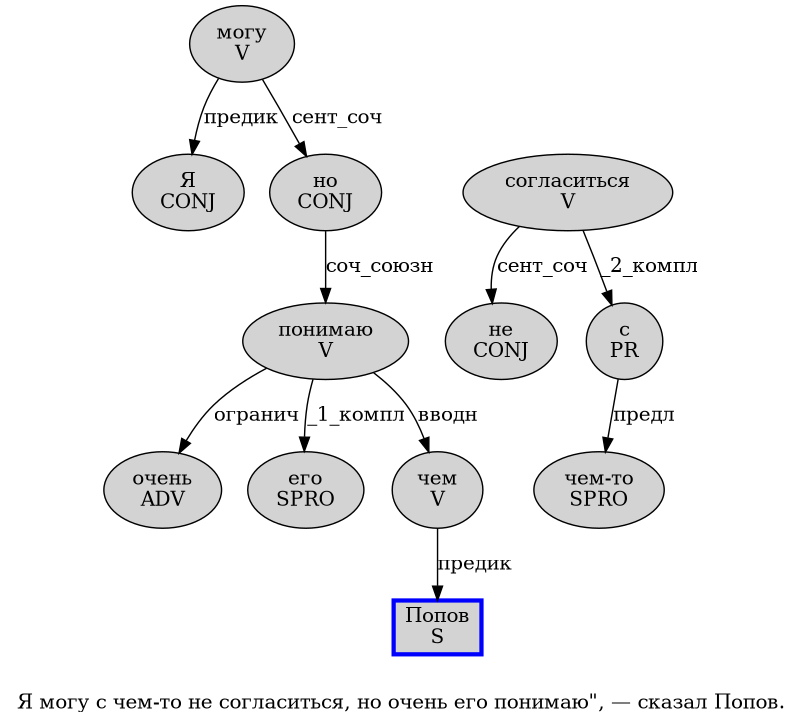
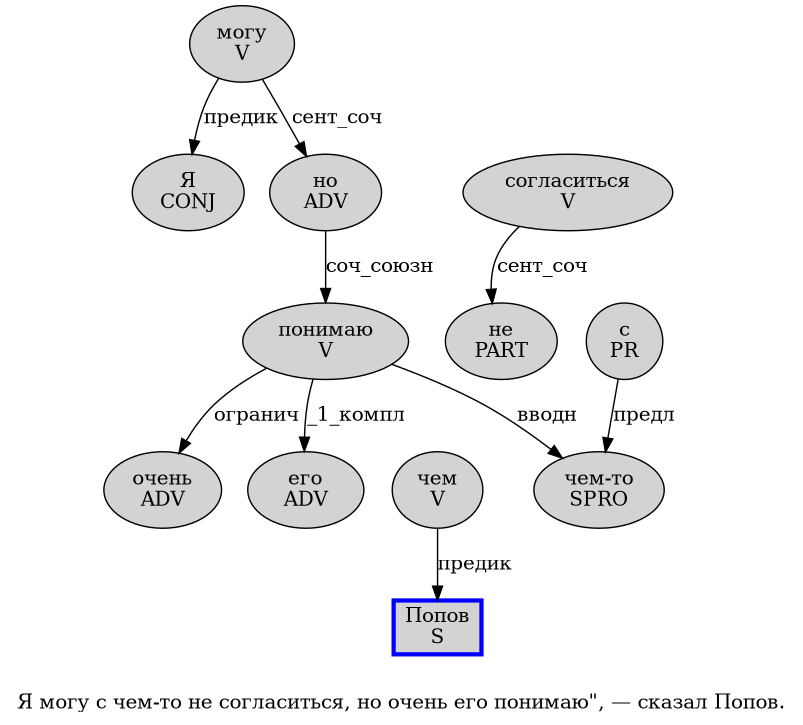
(326, 192) -> (326, 192)
(595, 261) -> none
(501, 341) -> (501, 341)
(404, 402) -> (475, 400)
(306, 490) -> (306, 490)
